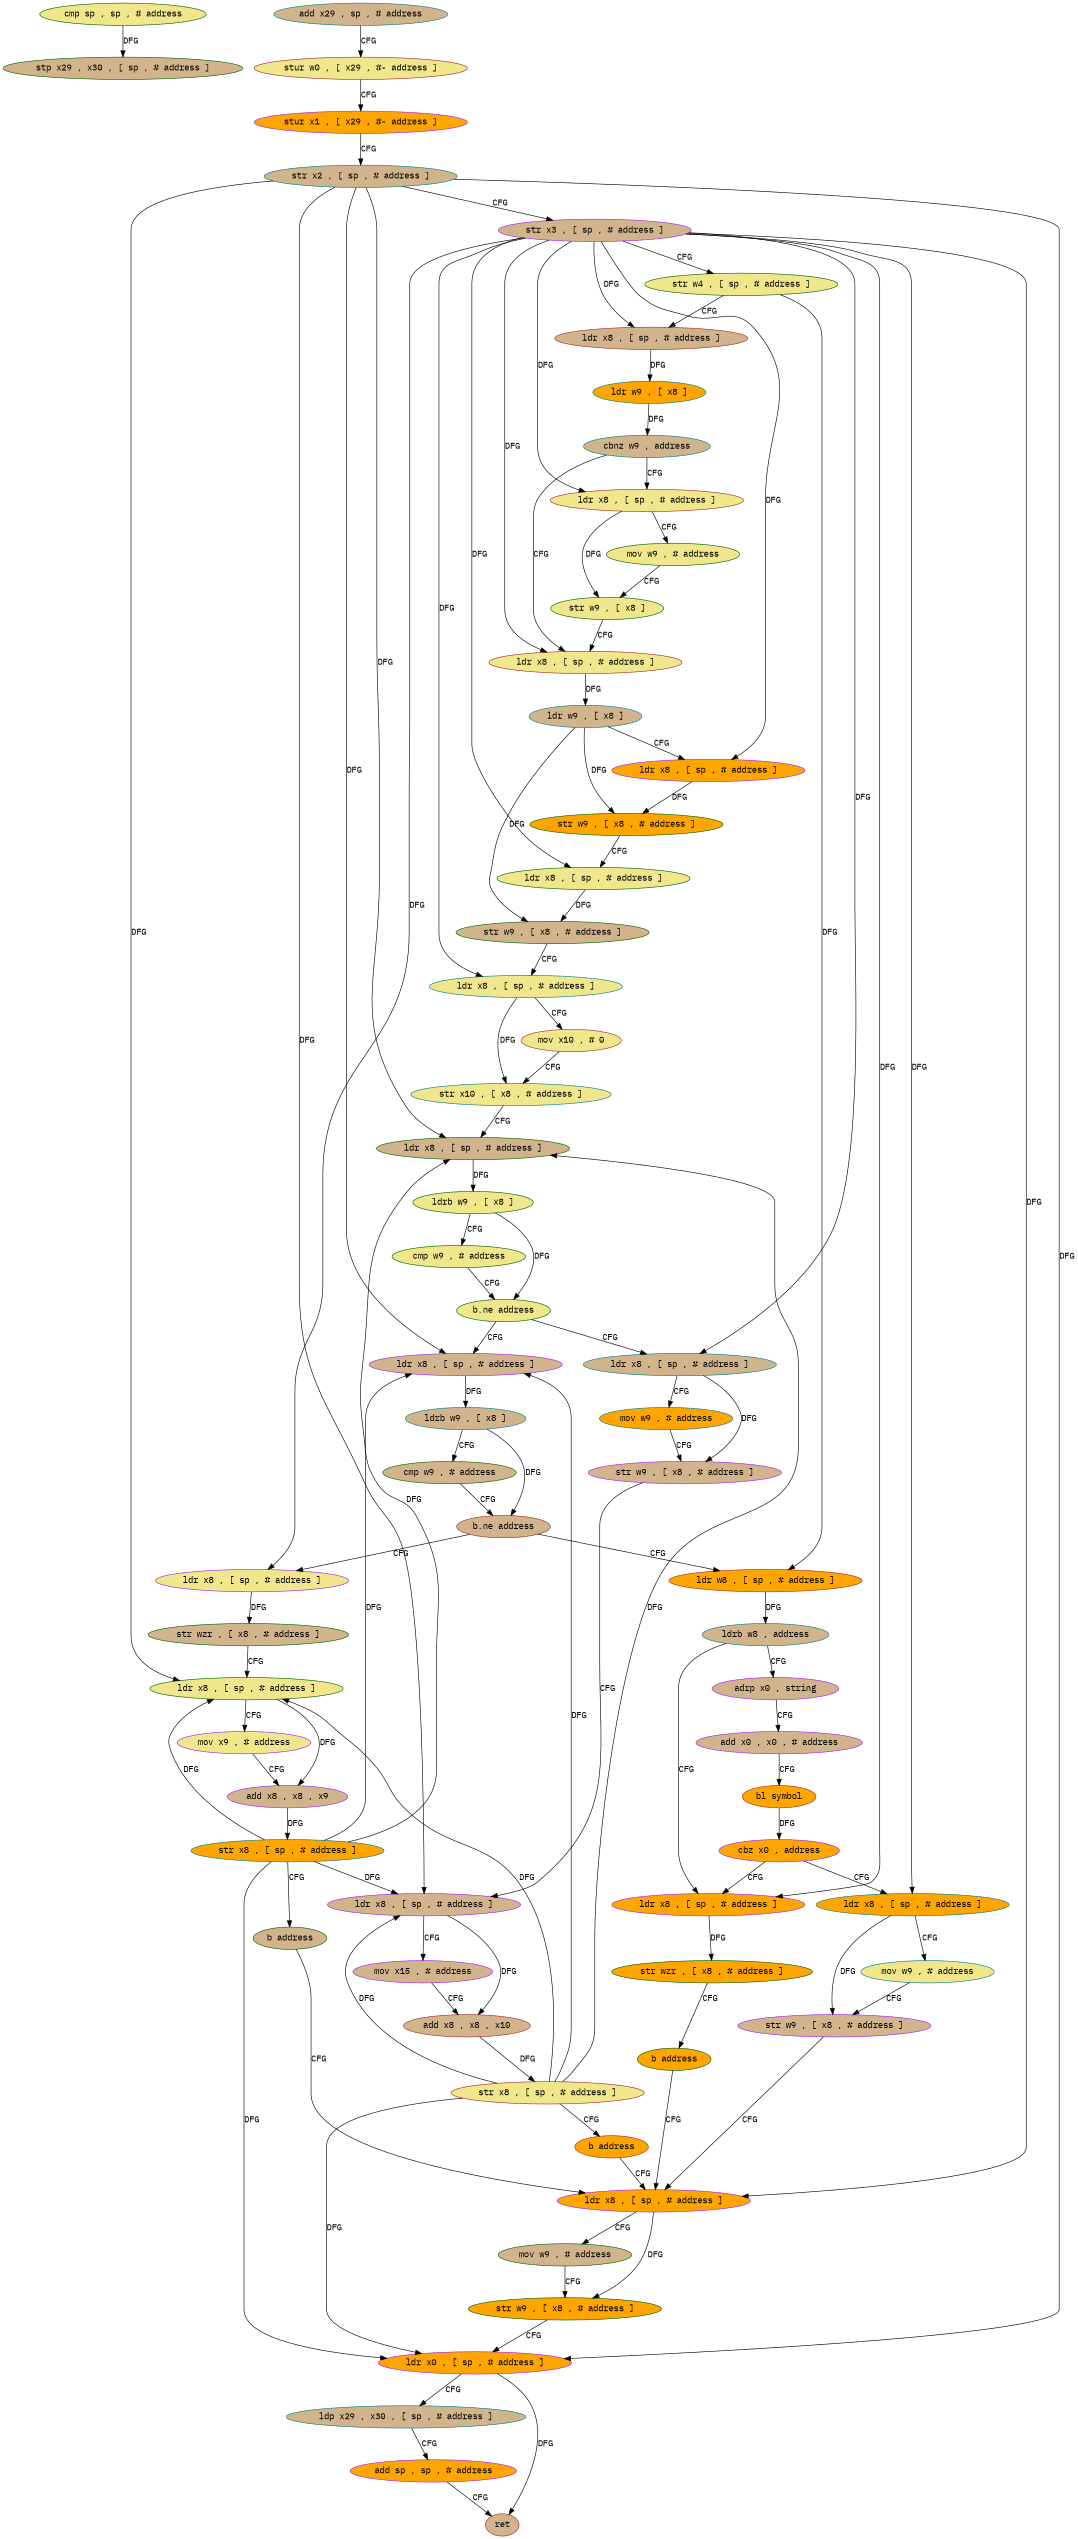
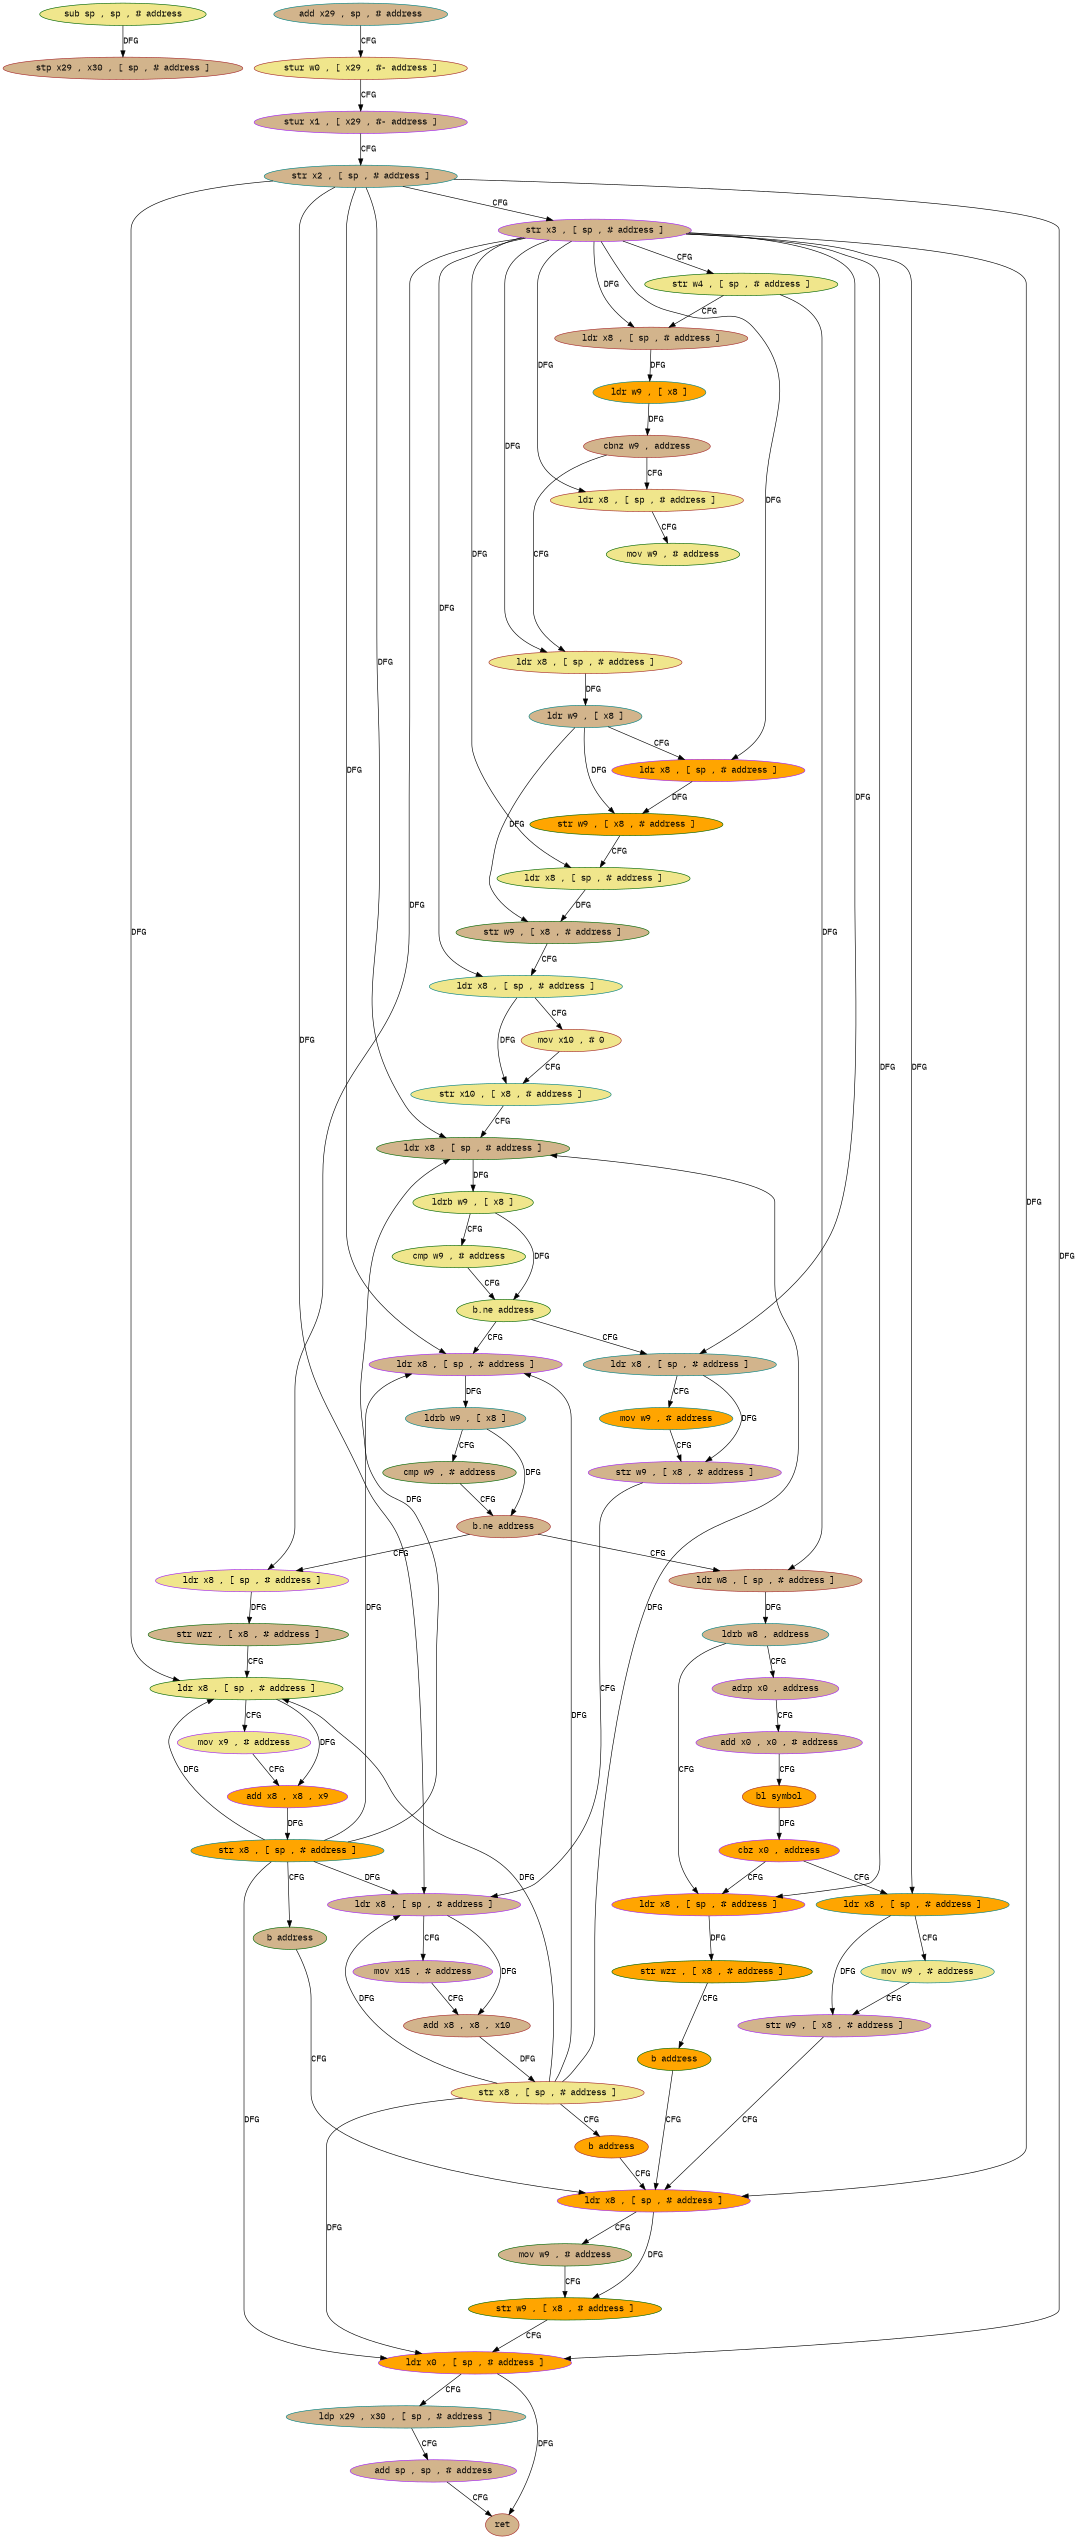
(123, 14) -> (123, 14)
(123, 68) -> (123, 68)
(361, 122) -> (361, 122)
(647, 446) -> (647, 446)
(607, 608) -> none
(765, 1581) -> (765, 1581)
(775, 1689) -> (775, 1689)
(287, 1797) -> (287, 1797)
(433, 2471) -> (433, 2471)
